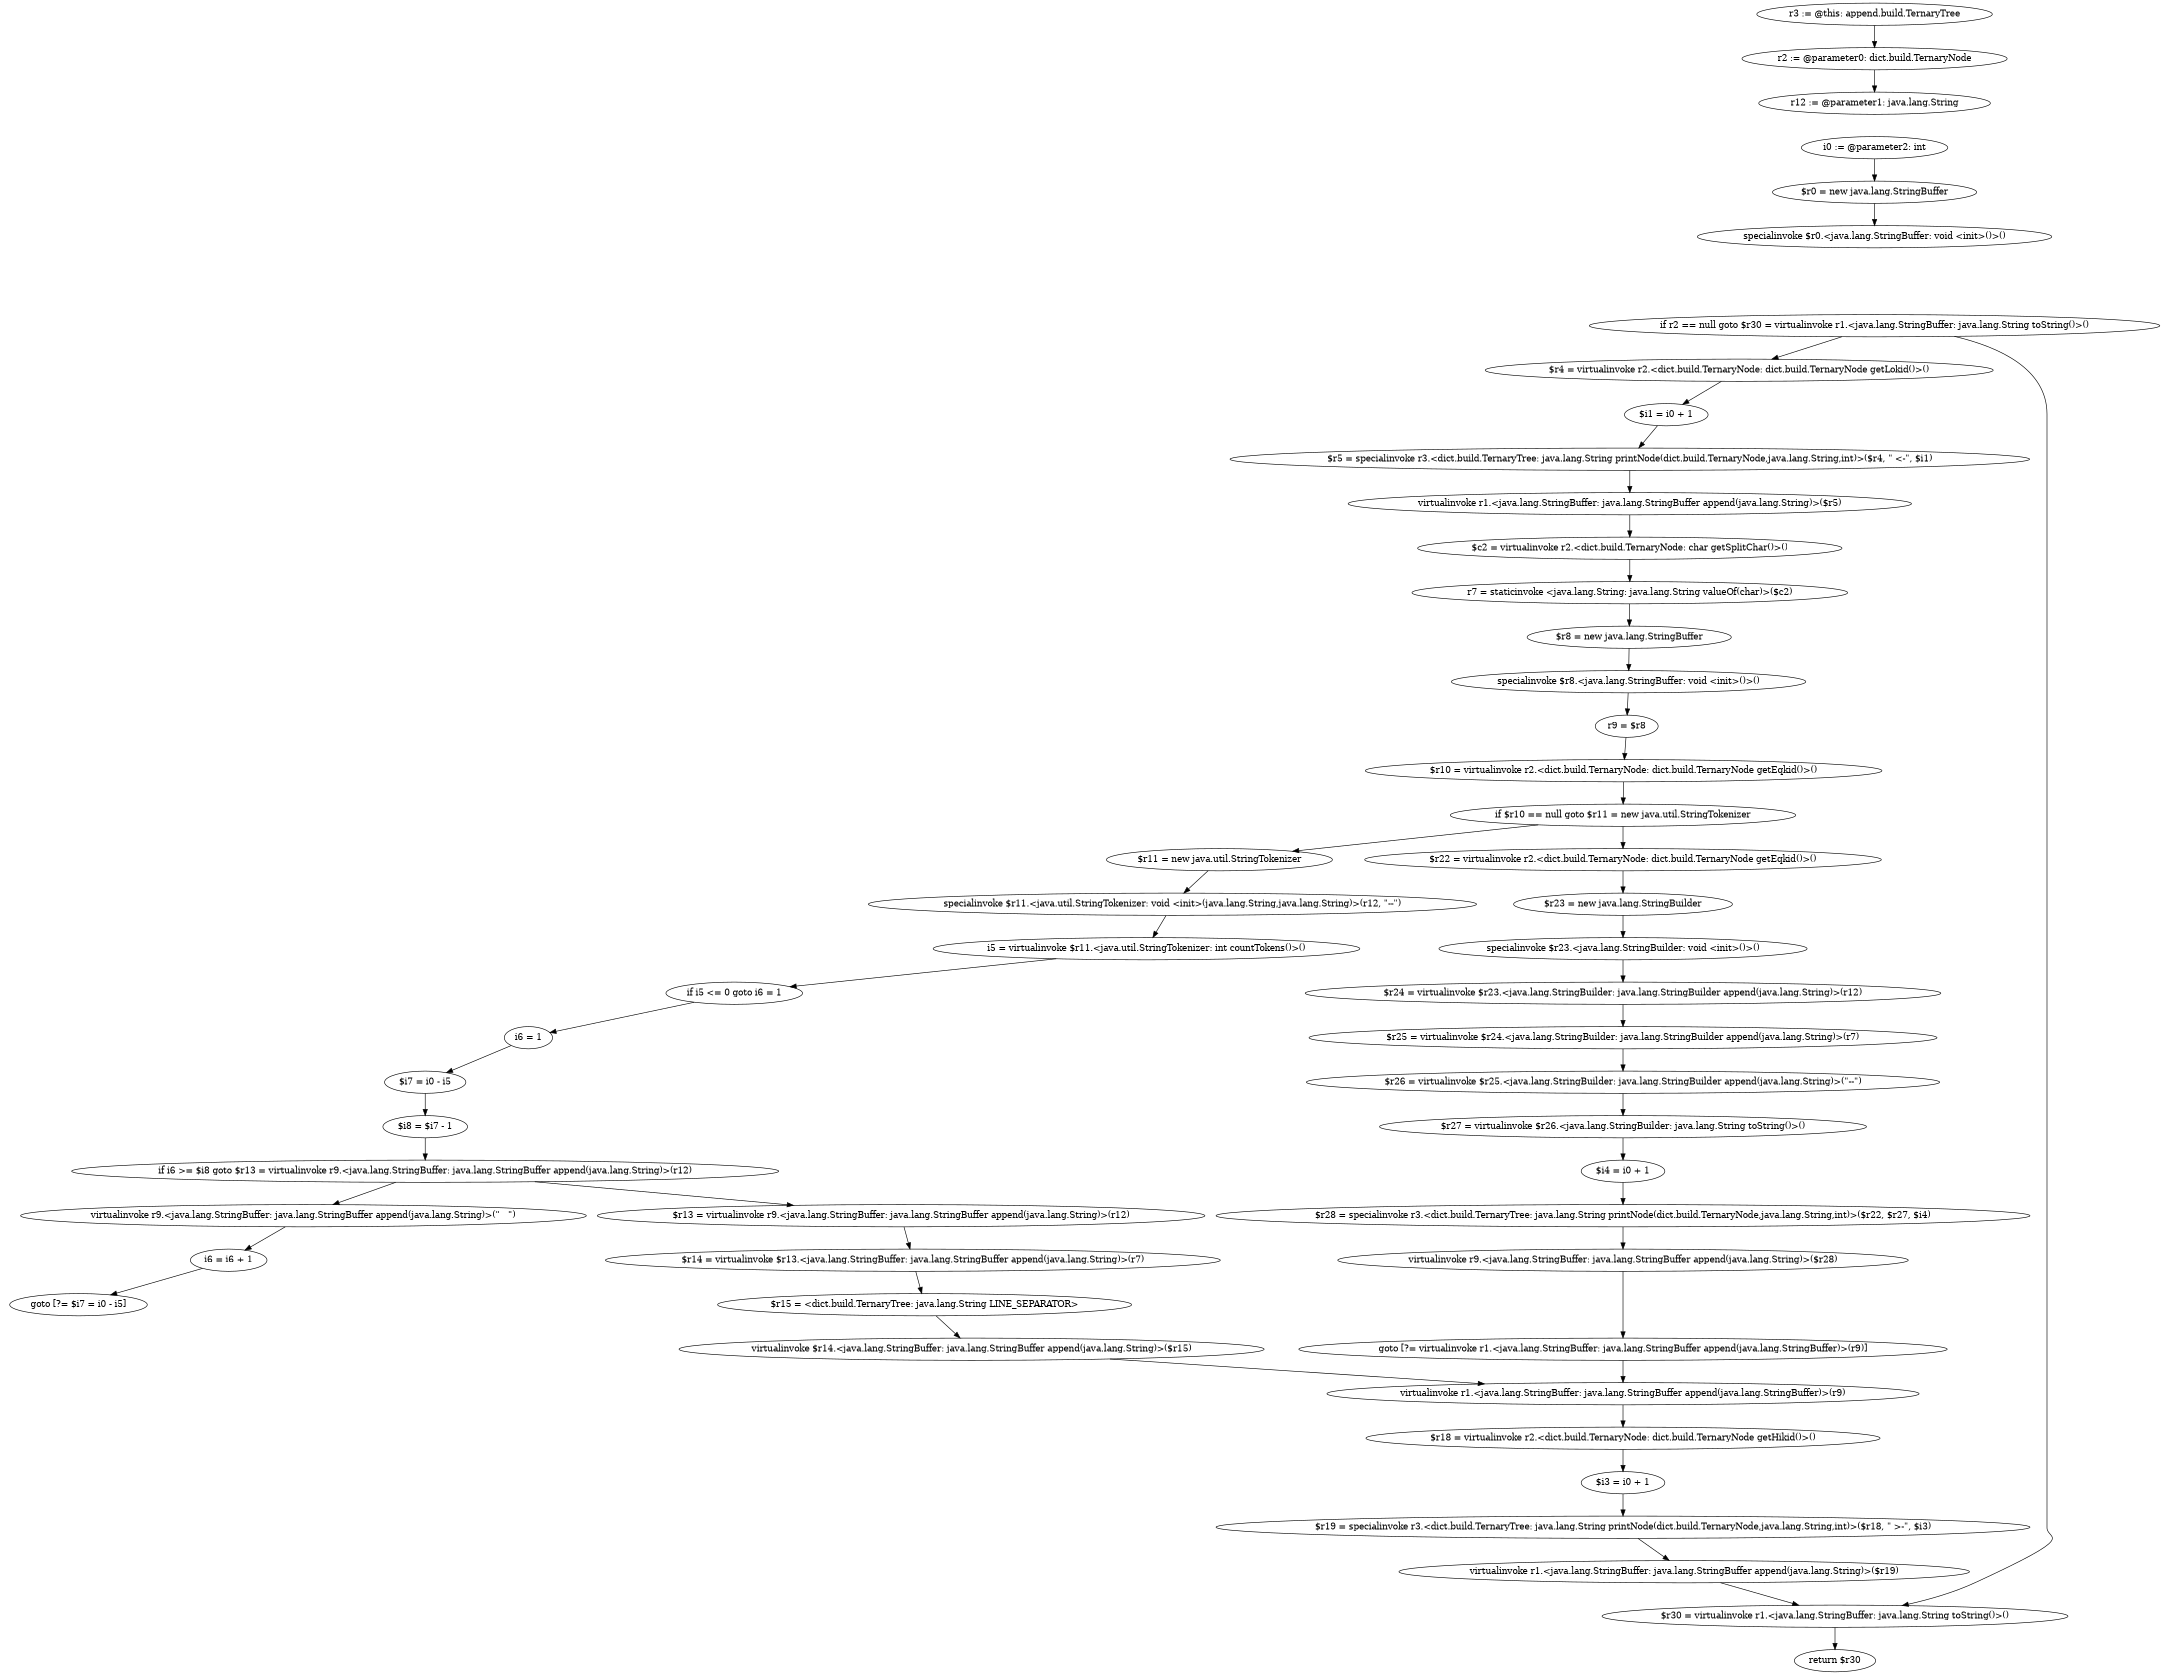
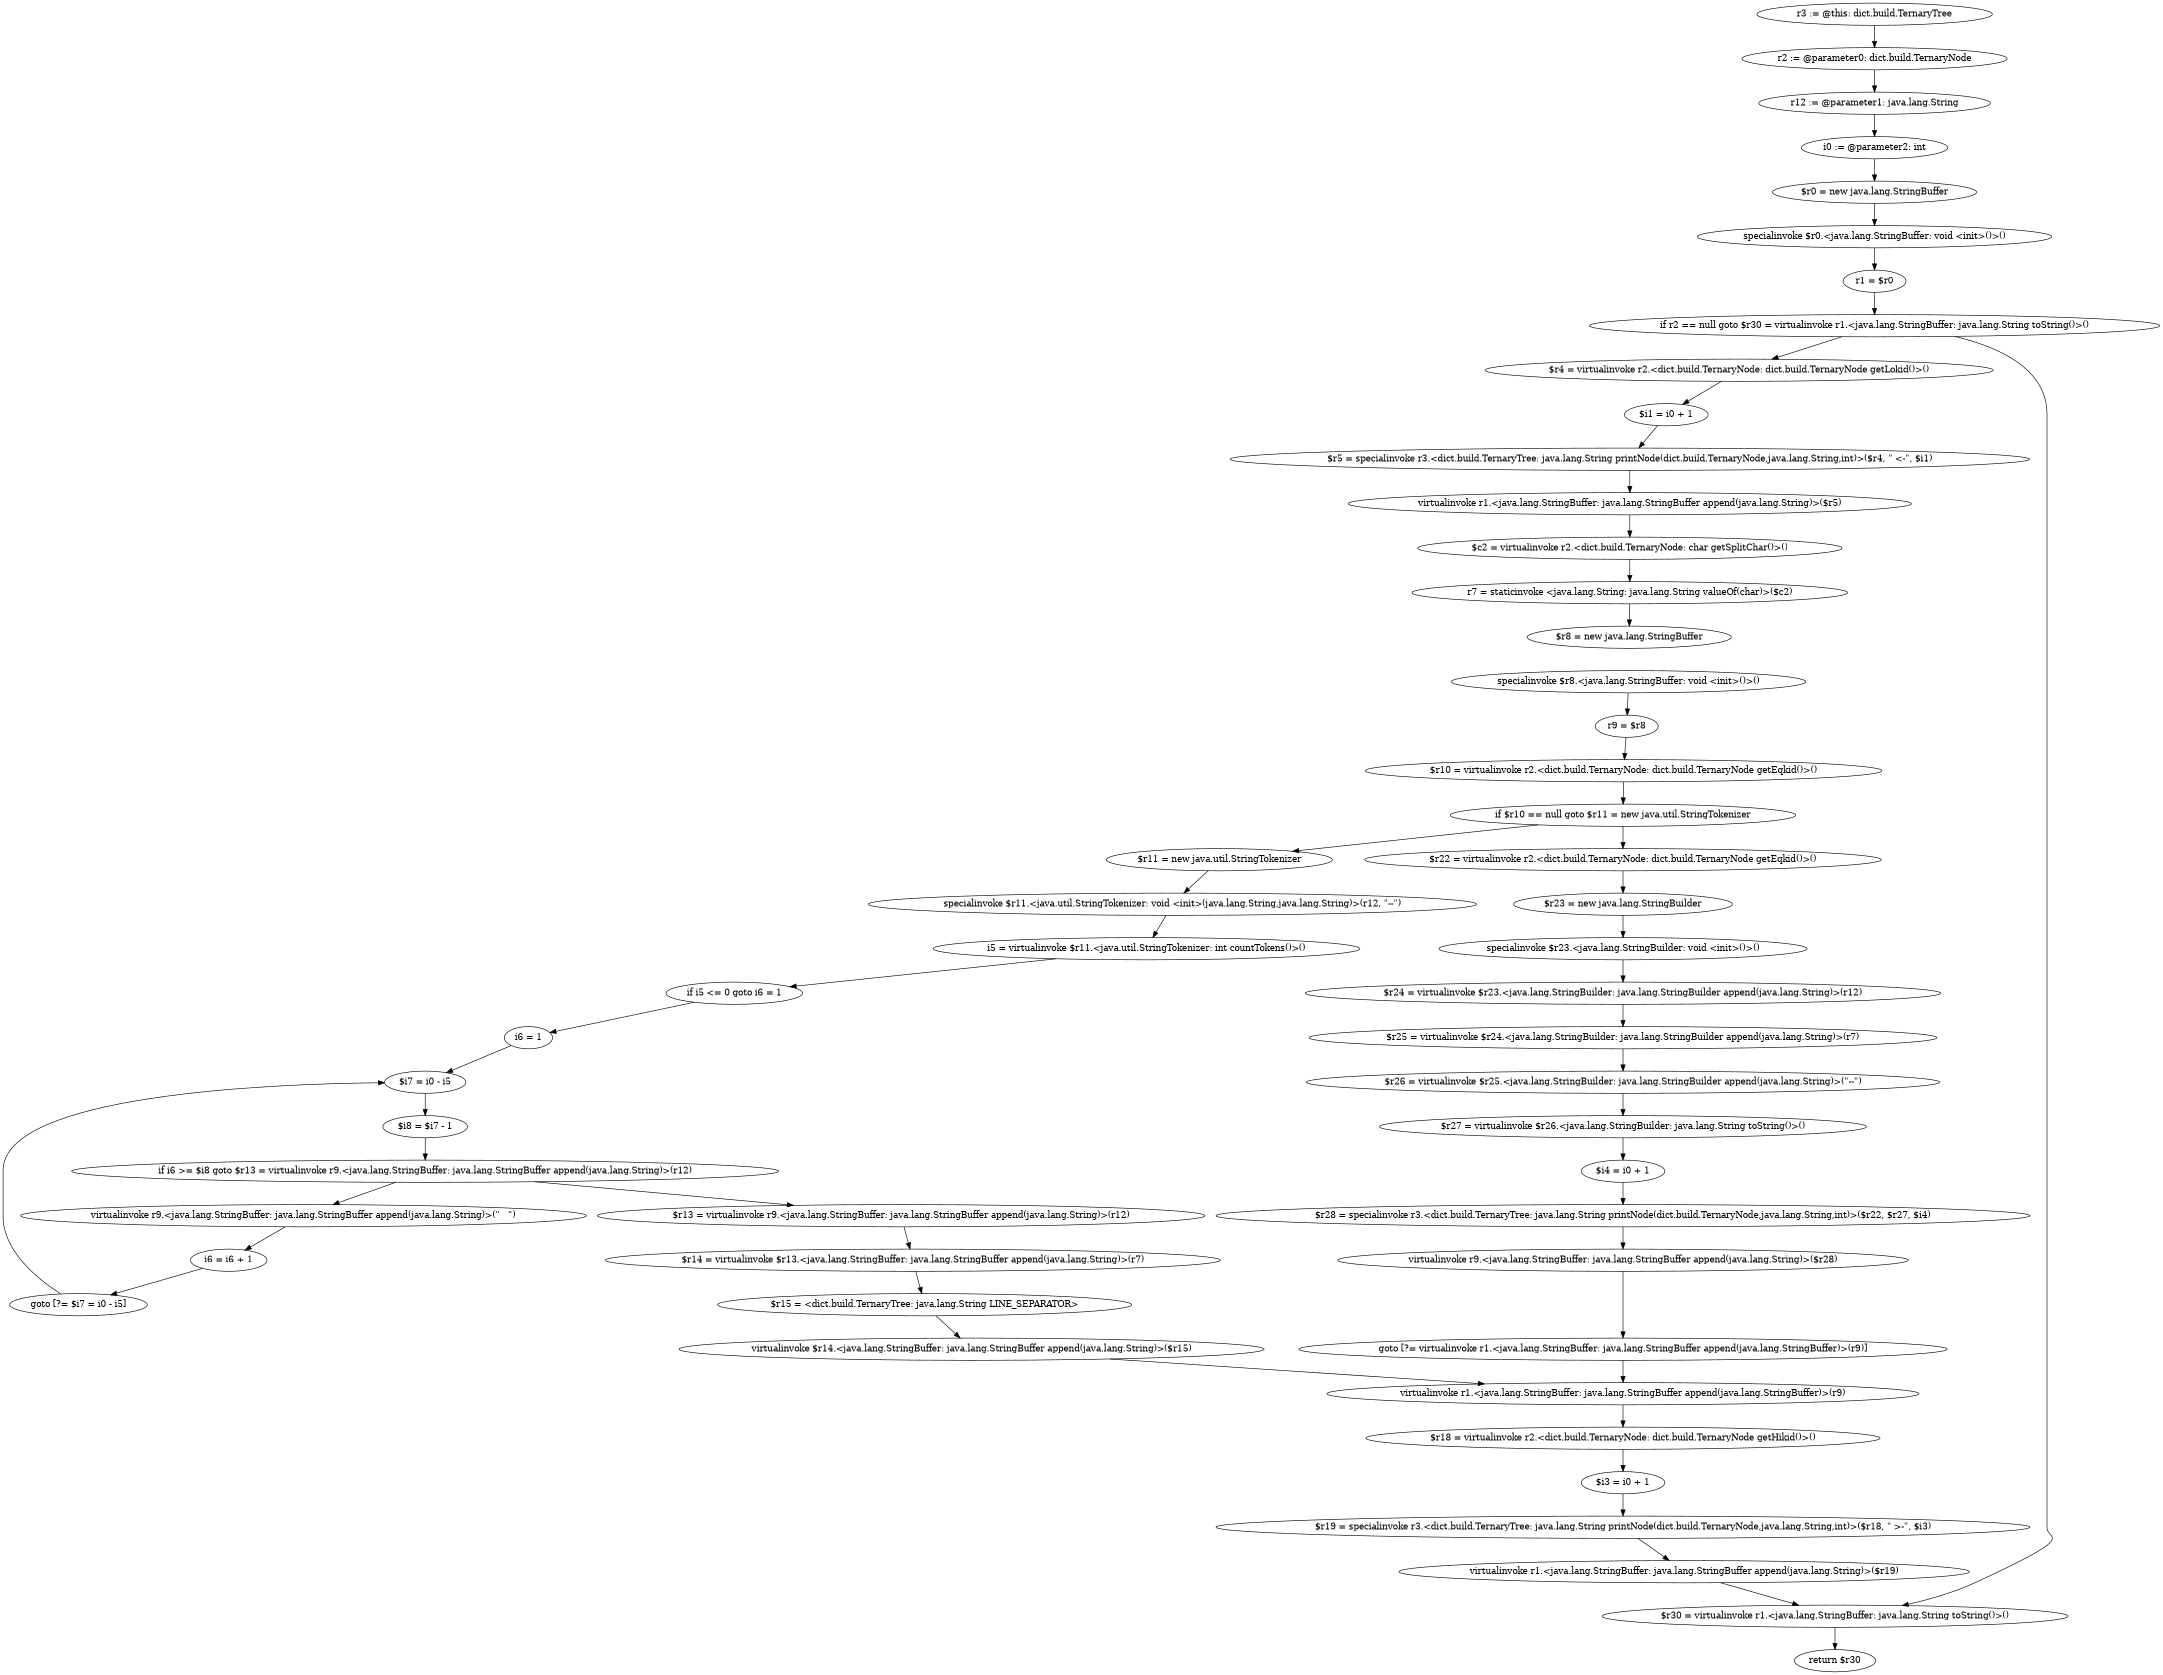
(1875, 14) -> (1875, 14)
none -> (1875, 122)
none -> (1875, 281)
(1629, 656) -> none
none -> (106, 1107)
